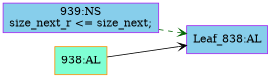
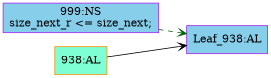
(81, 18) -> (81, 18)
(227, 40) -> (227, 40)
